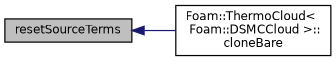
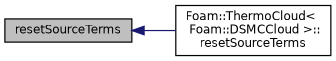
(253, 31) -> (253, 31)
